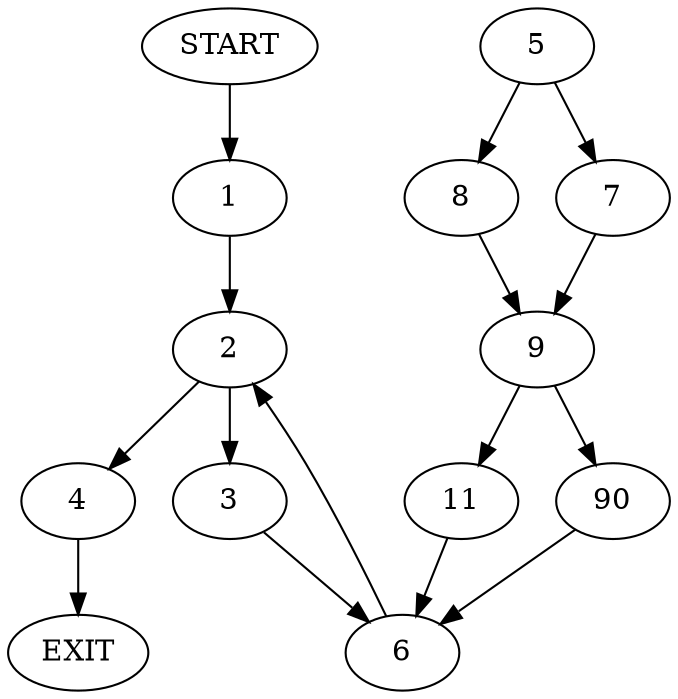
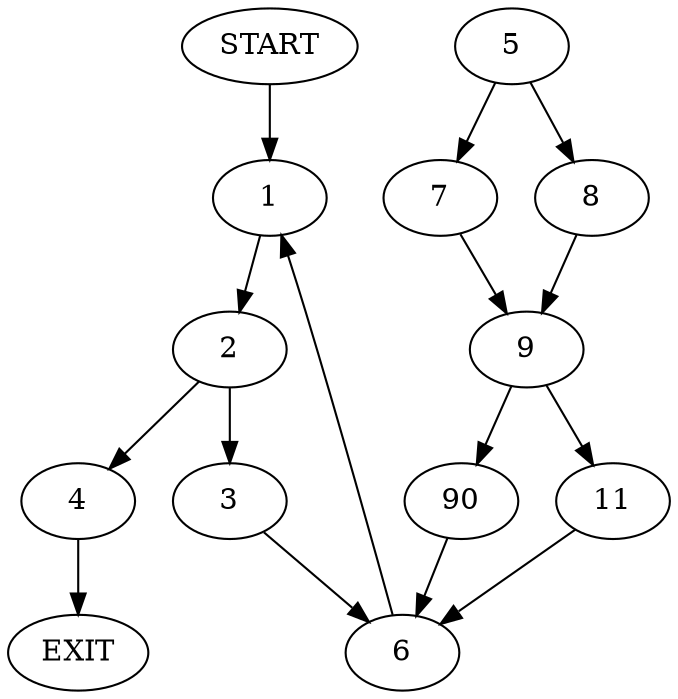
(330, 507) -> (342, 435)
